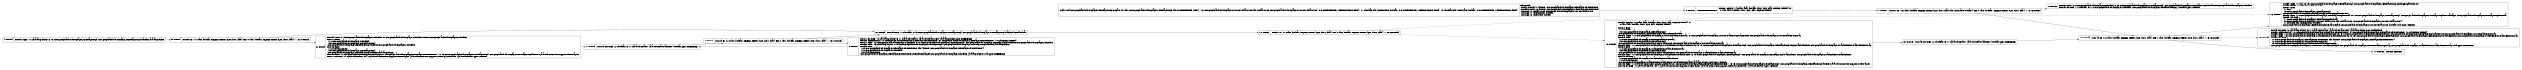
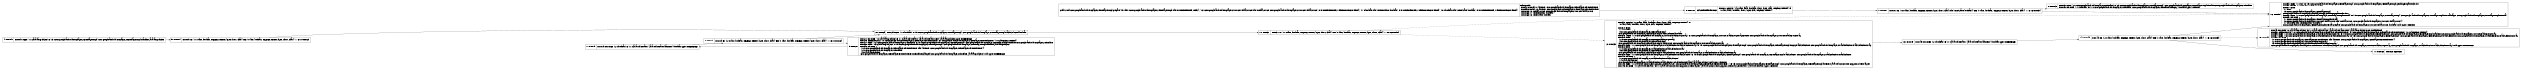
(1707, 10) -> (1707, 10)
(2054, 24) -> (2155, 13)
(867, 46) -> (868, 46)
(448, 47) -> none
